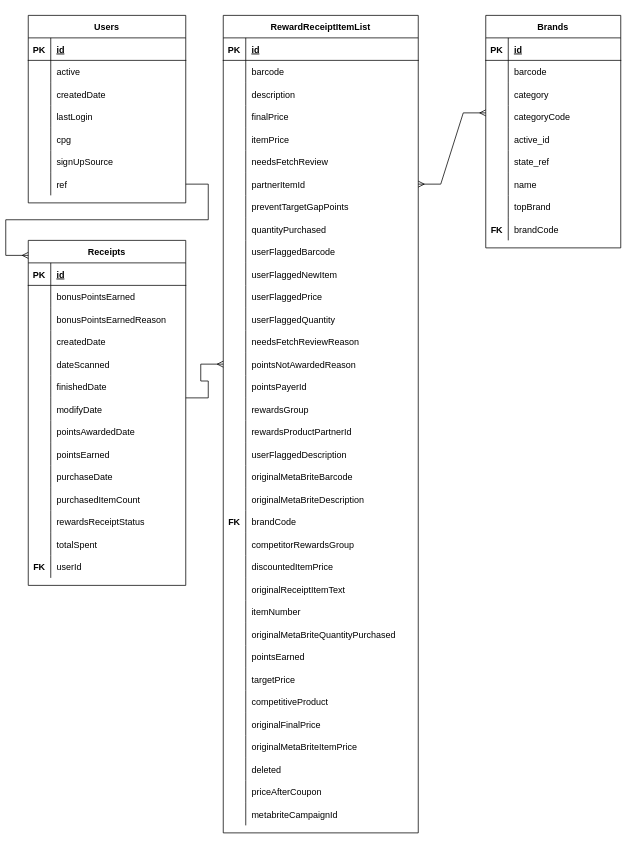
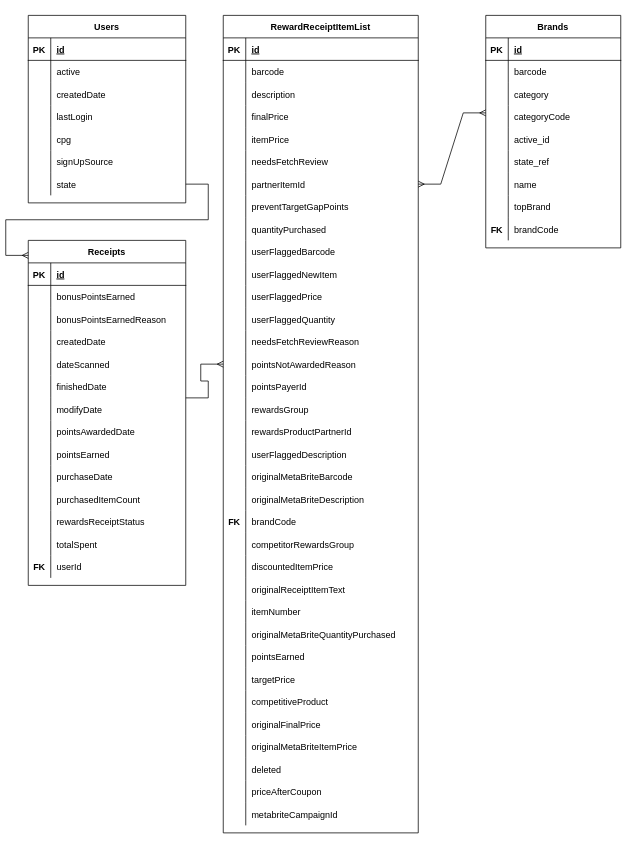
(64, 185) -> (69, 185)
